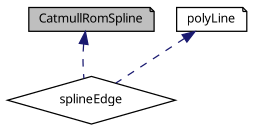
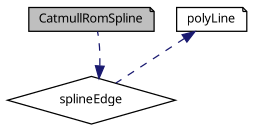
(83, 61) -> (100, 49)
